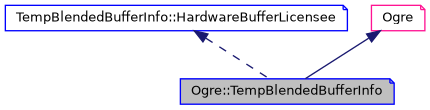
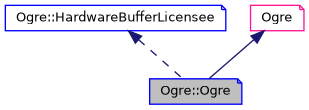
(176, 18) -> (116, 18)
(287, 92) -> (196, 92)
